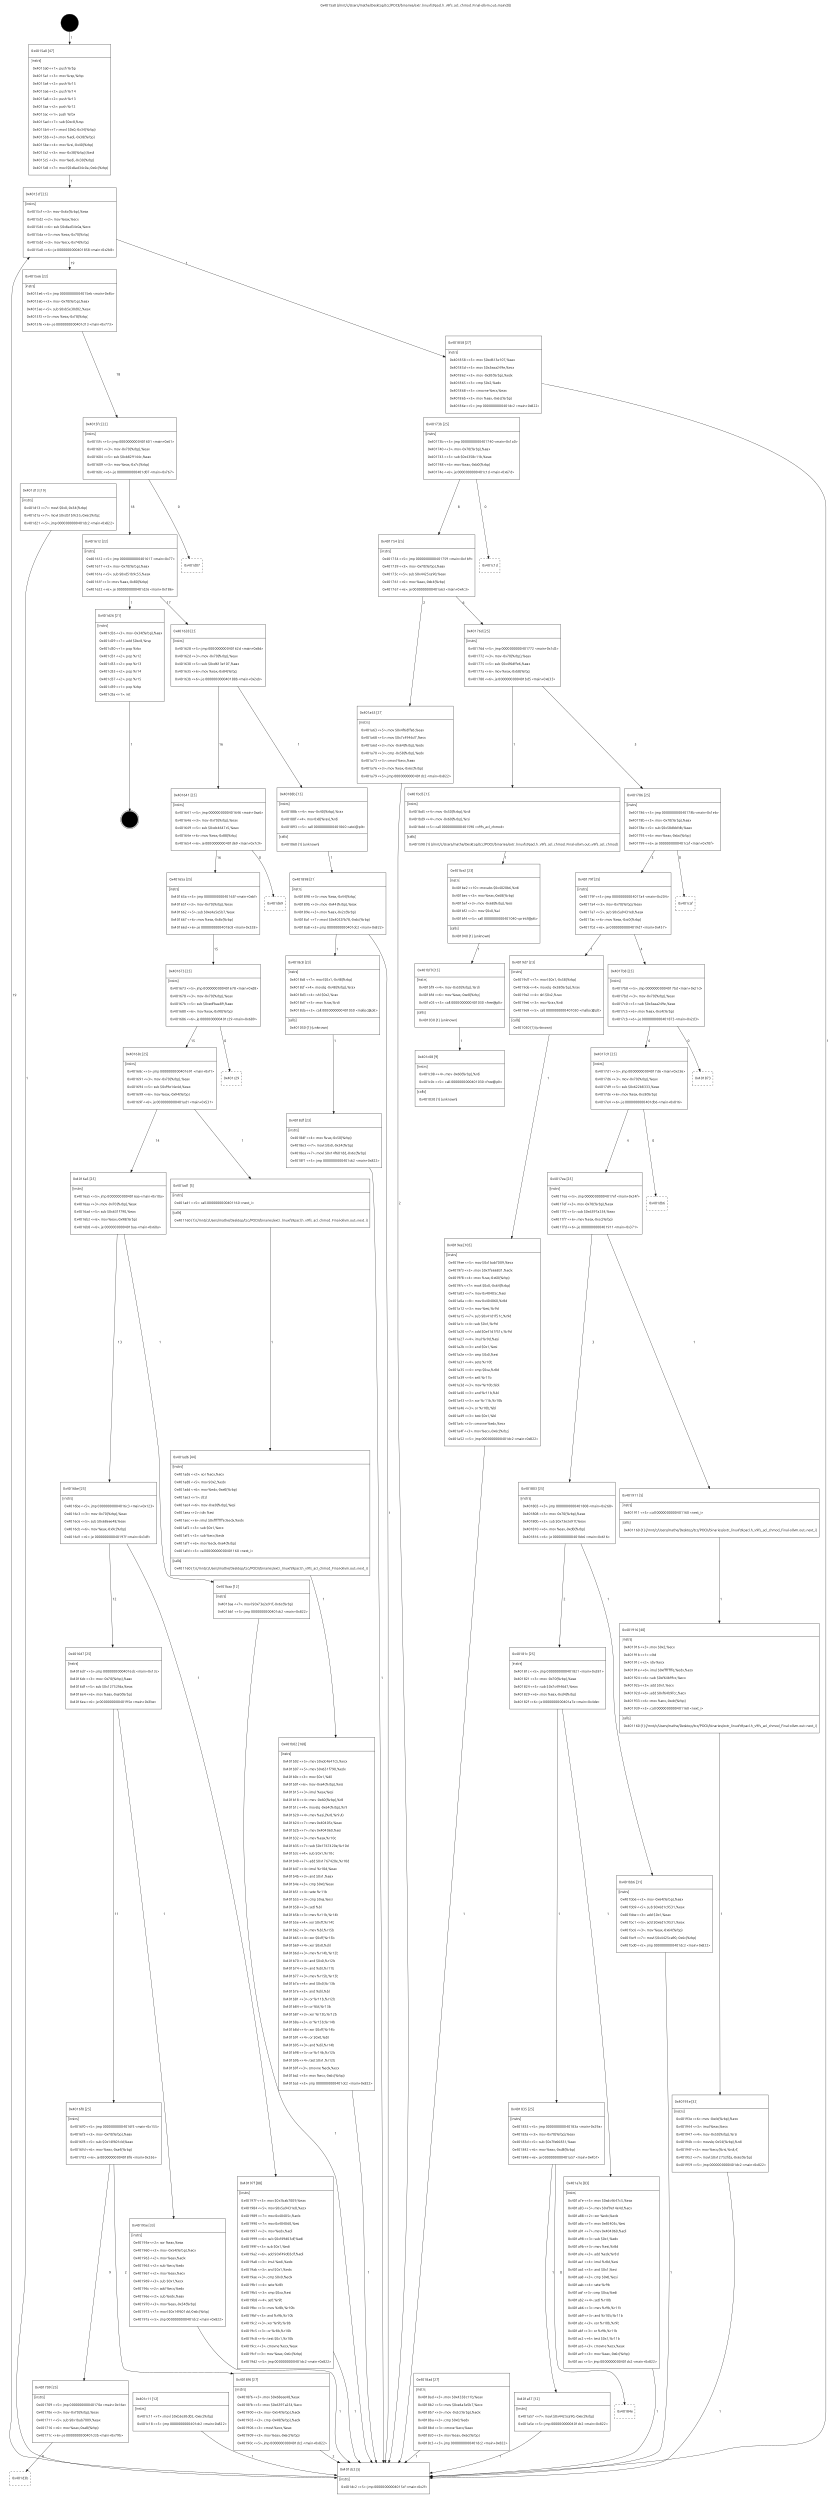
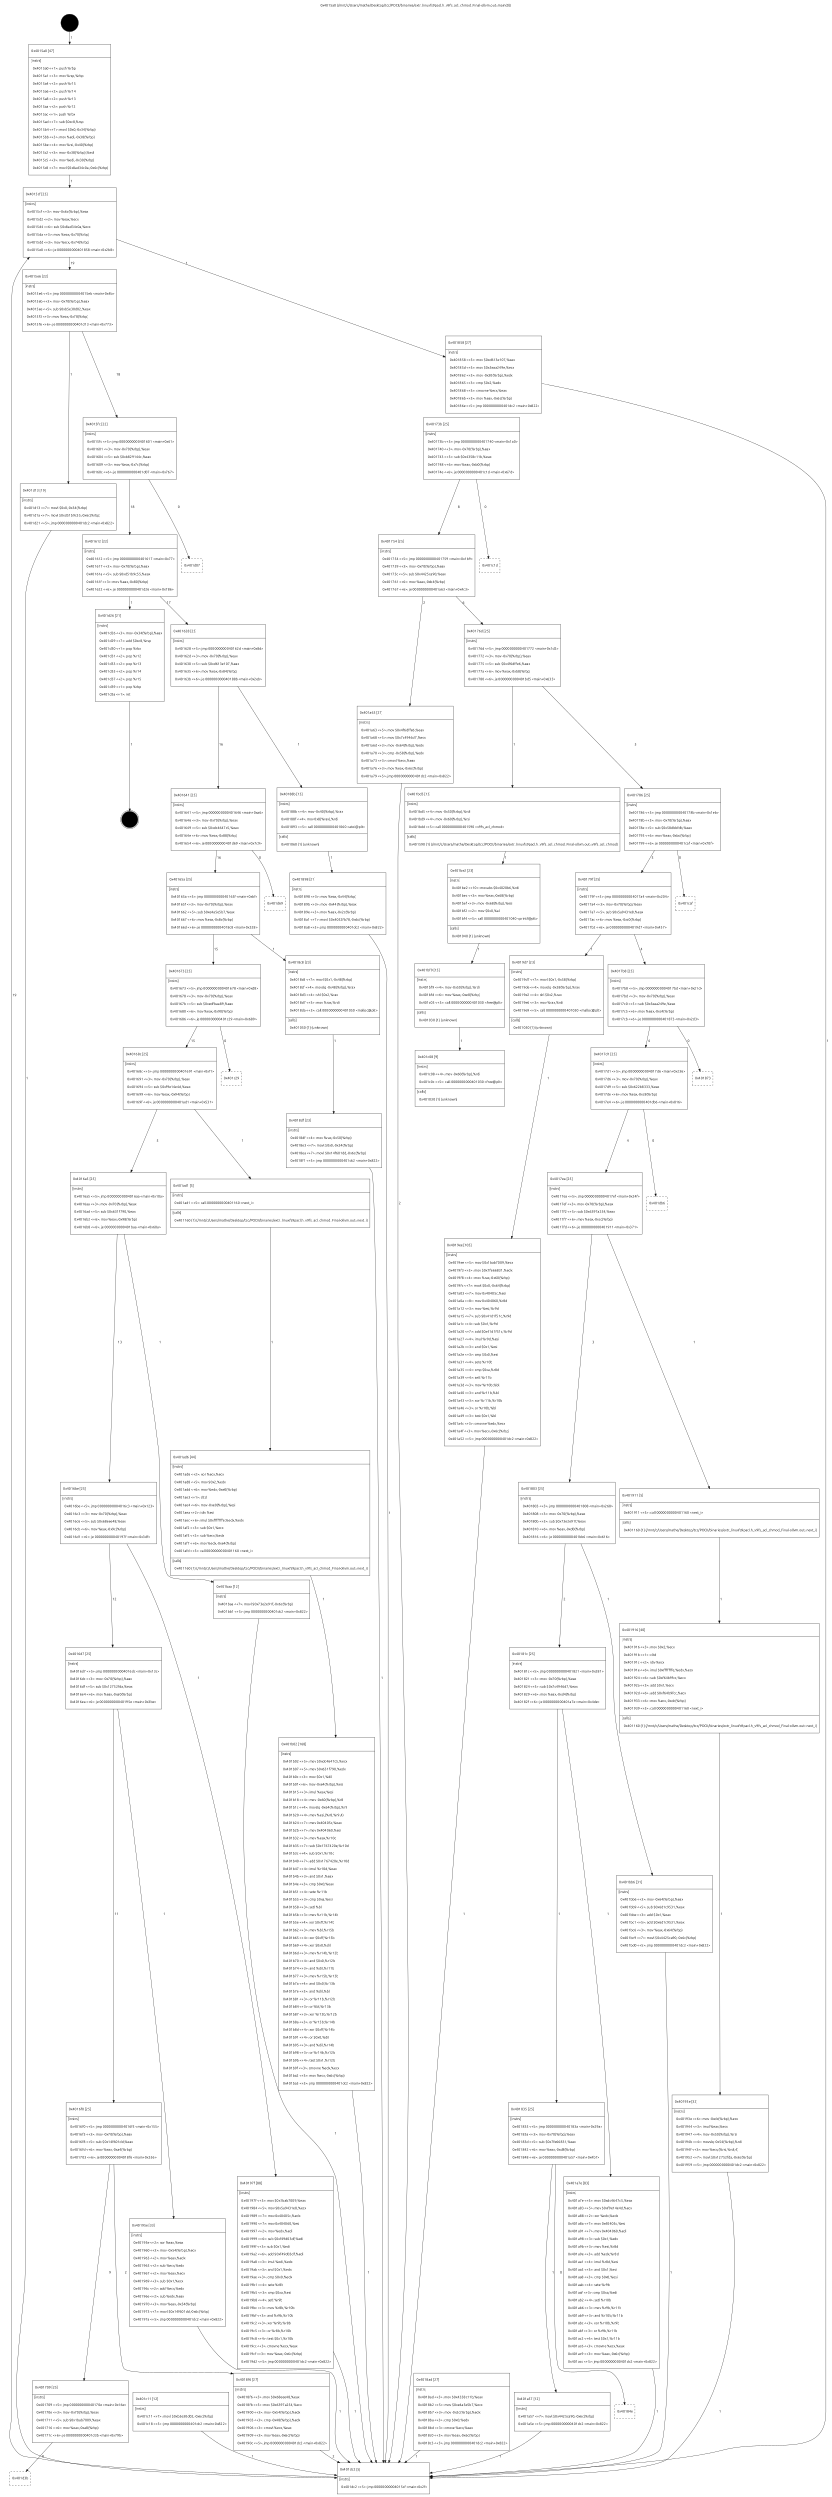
none -> (69, 407)
(336, 944) -> (267, 947)
(157, 1141) -> (157, 1141)
